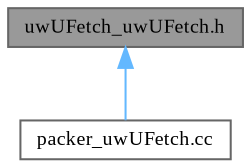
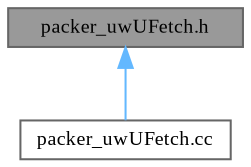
(126, 28) -> (126, 28)
